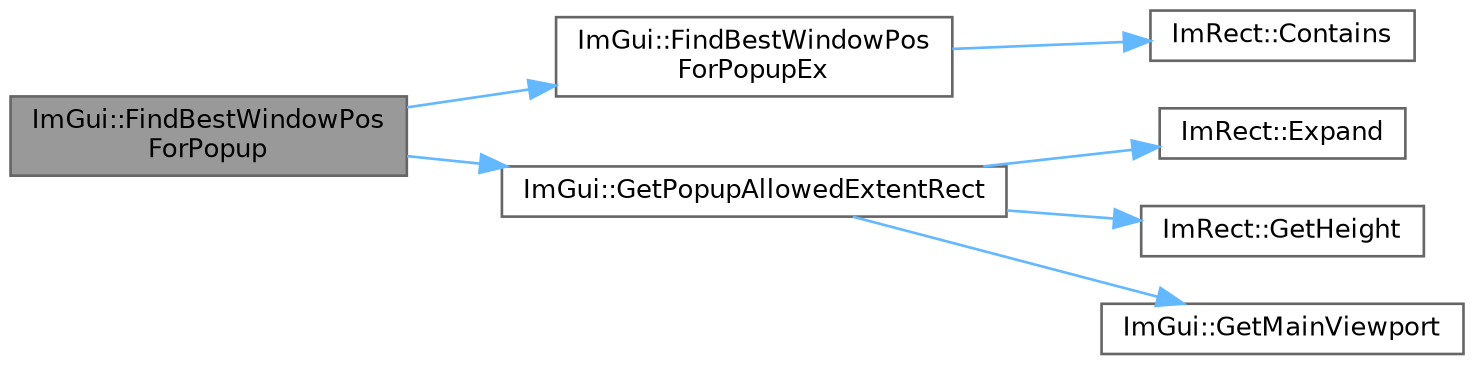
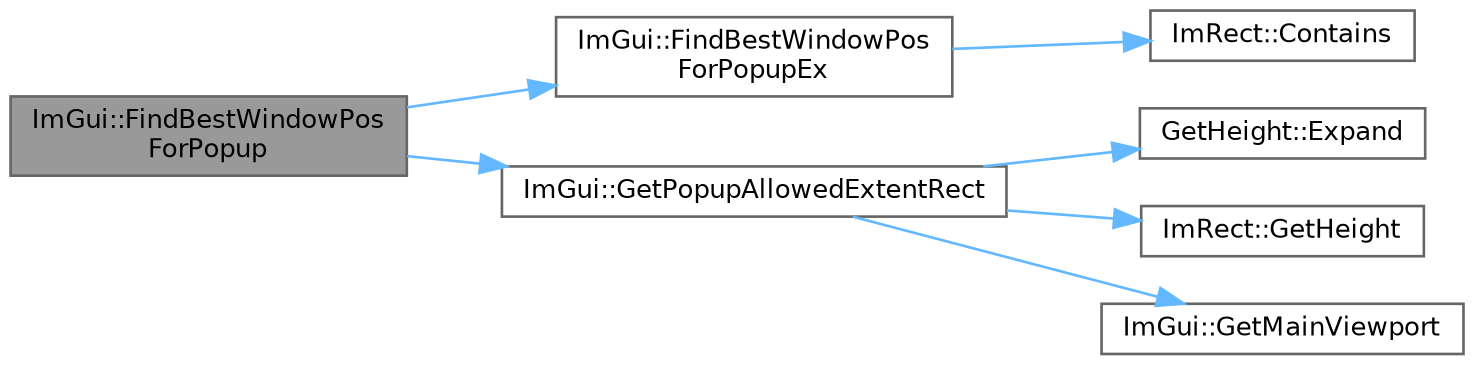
(1283, 133) -> (1283, 133)
